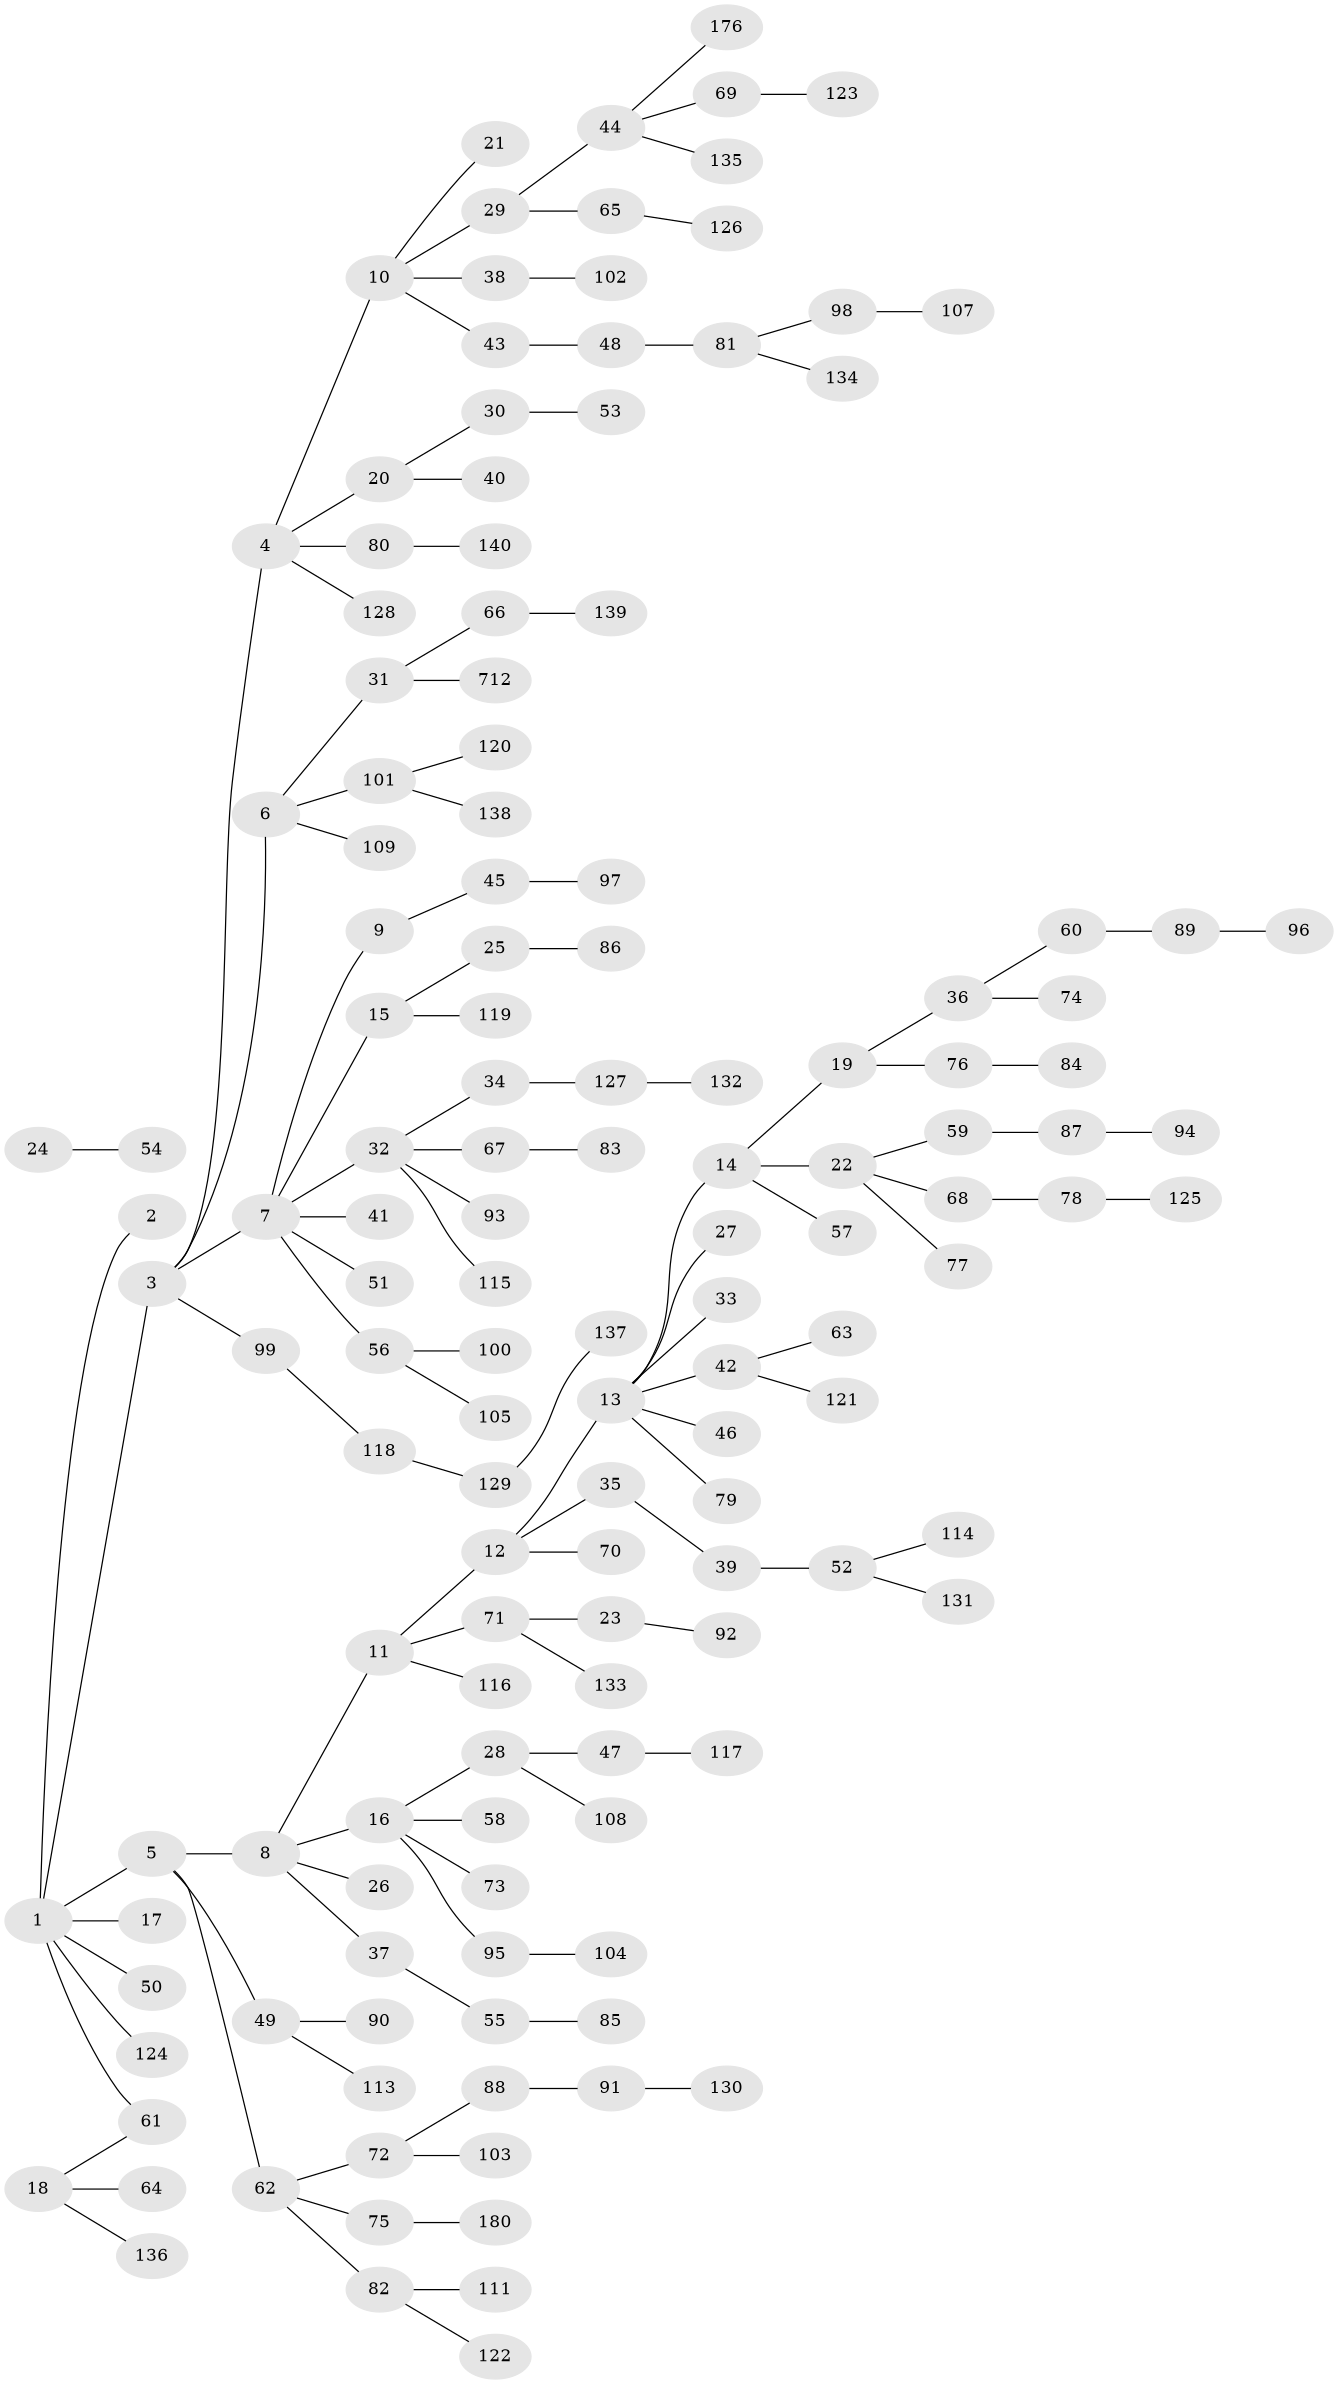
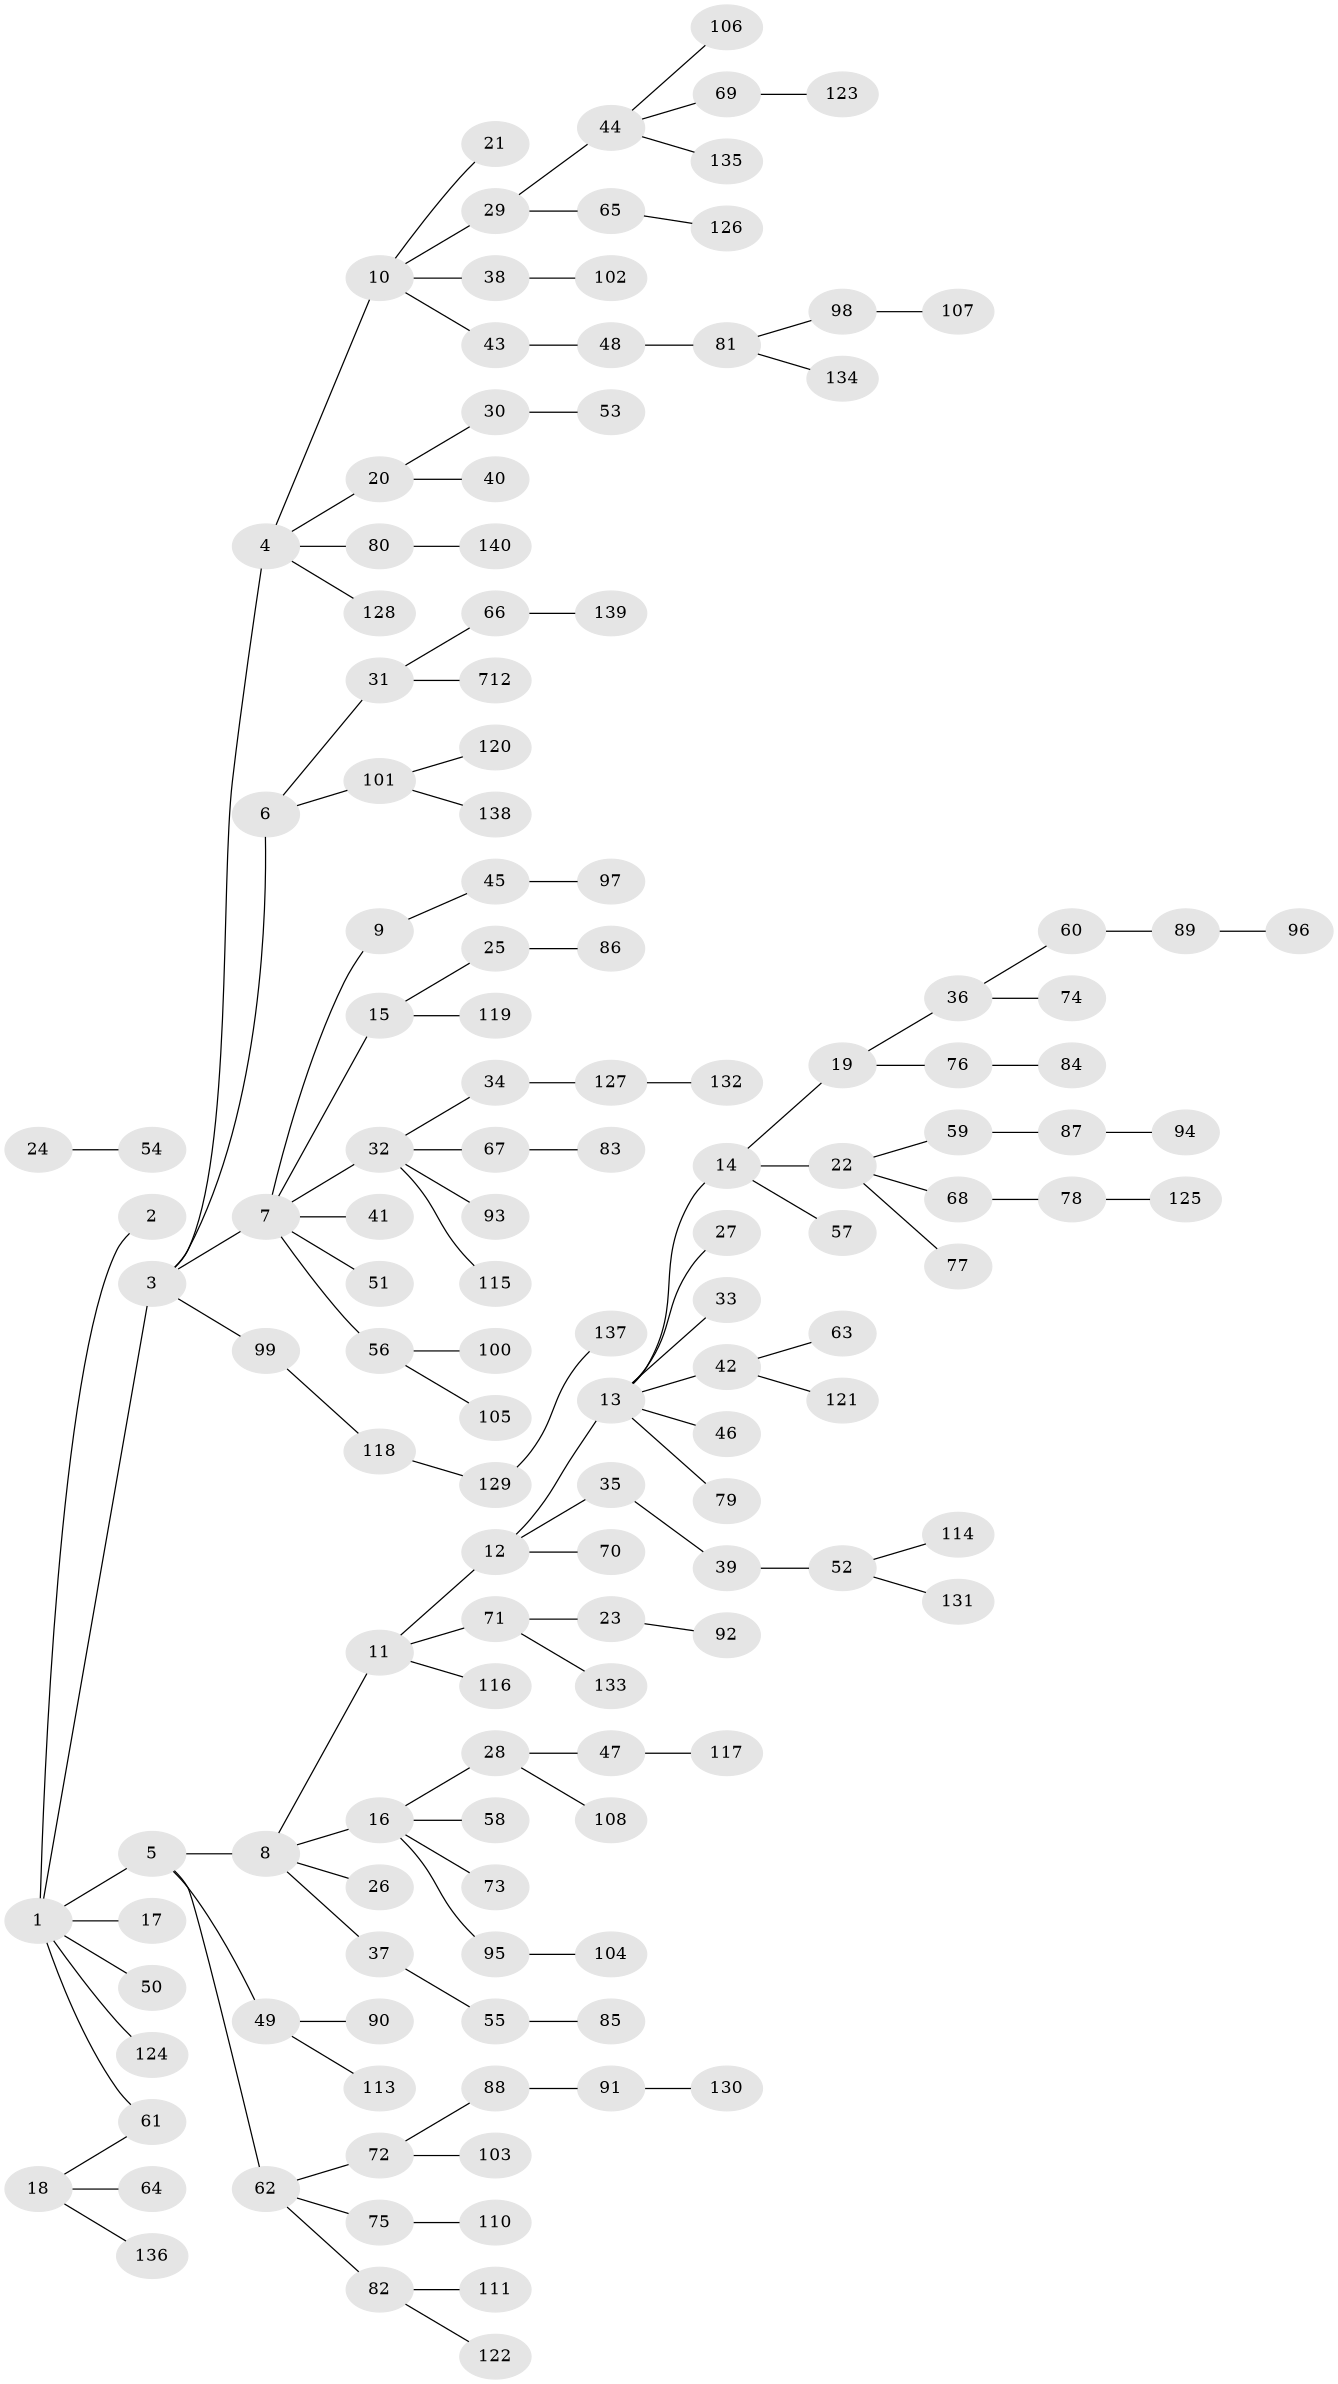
(727, 27) -> (727, 27)
(380, 848) -> none
(495, 2223) -> (495, 2223)
